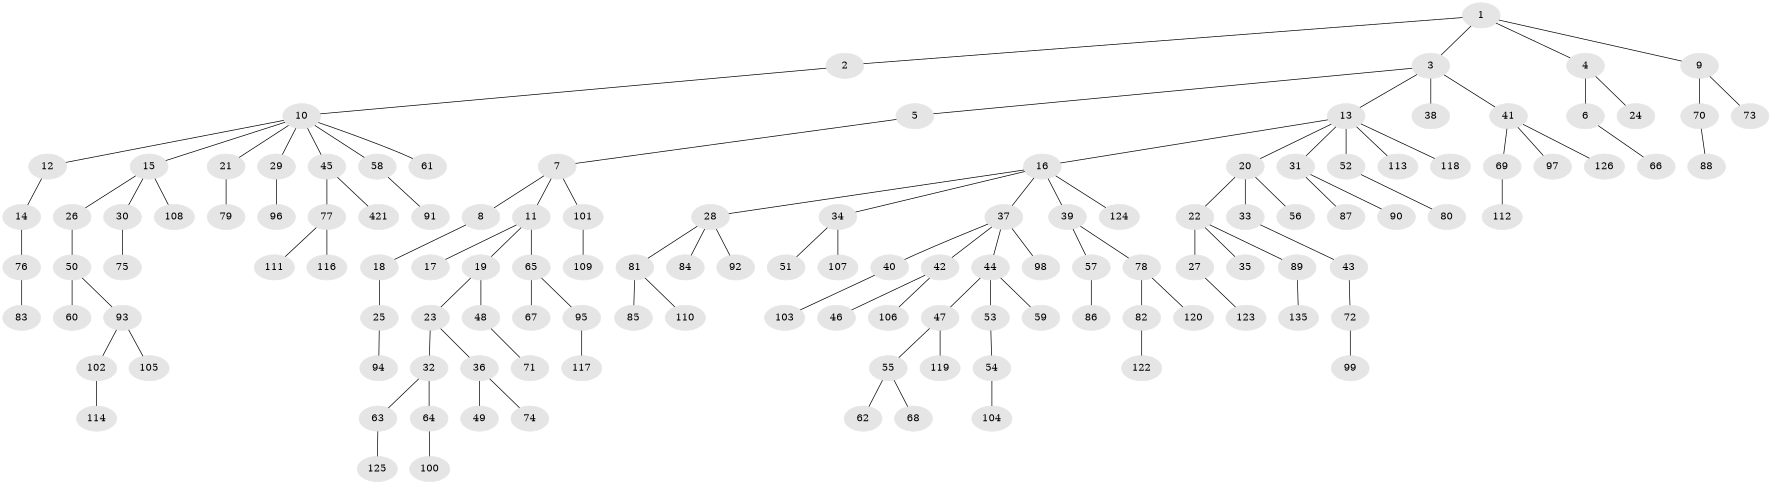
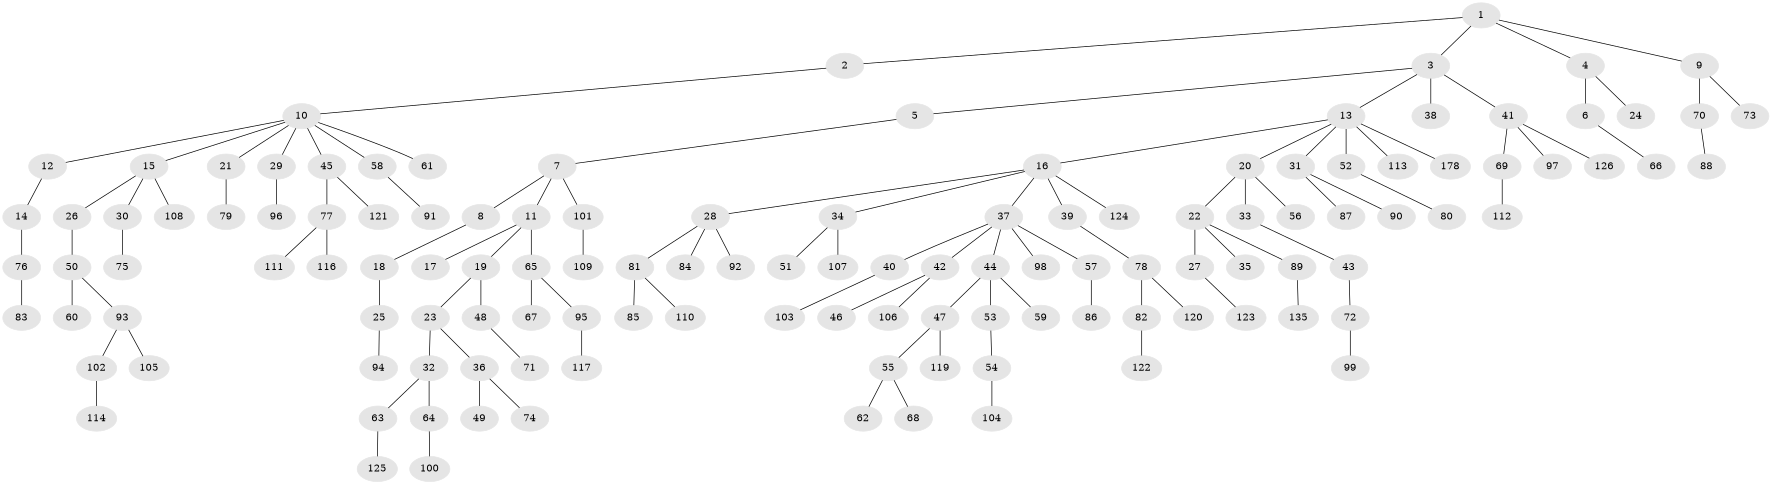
(1450, 167) -> (1450, 167)
(379, 217) -> (379, 217)
(1079, 242) -> (1048, 242)
